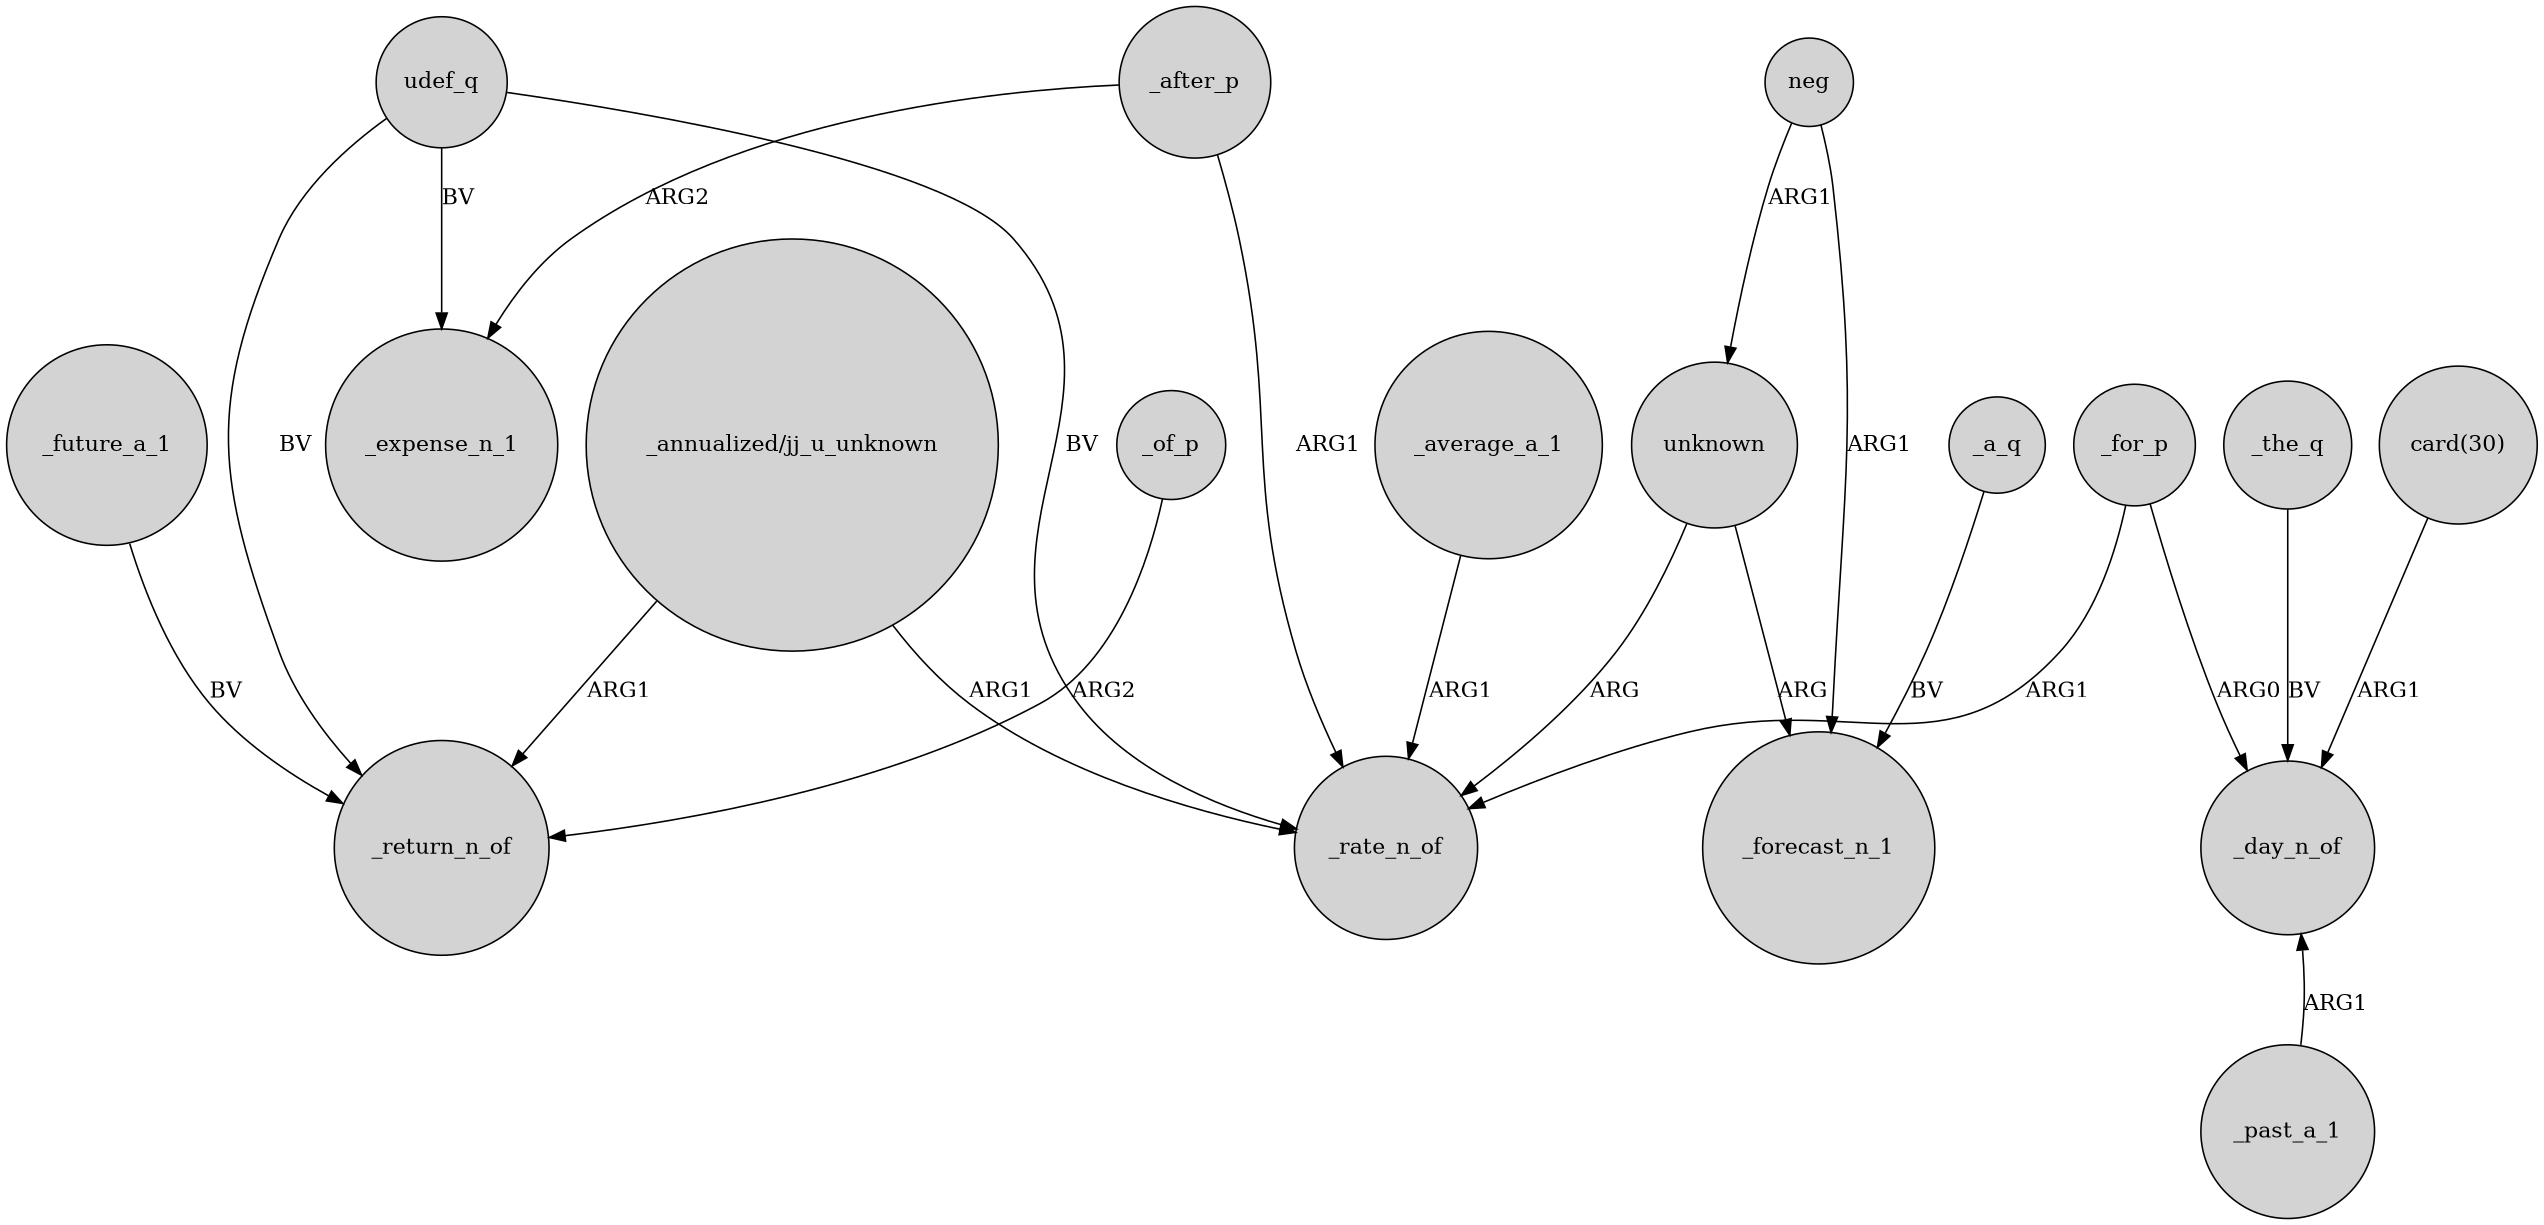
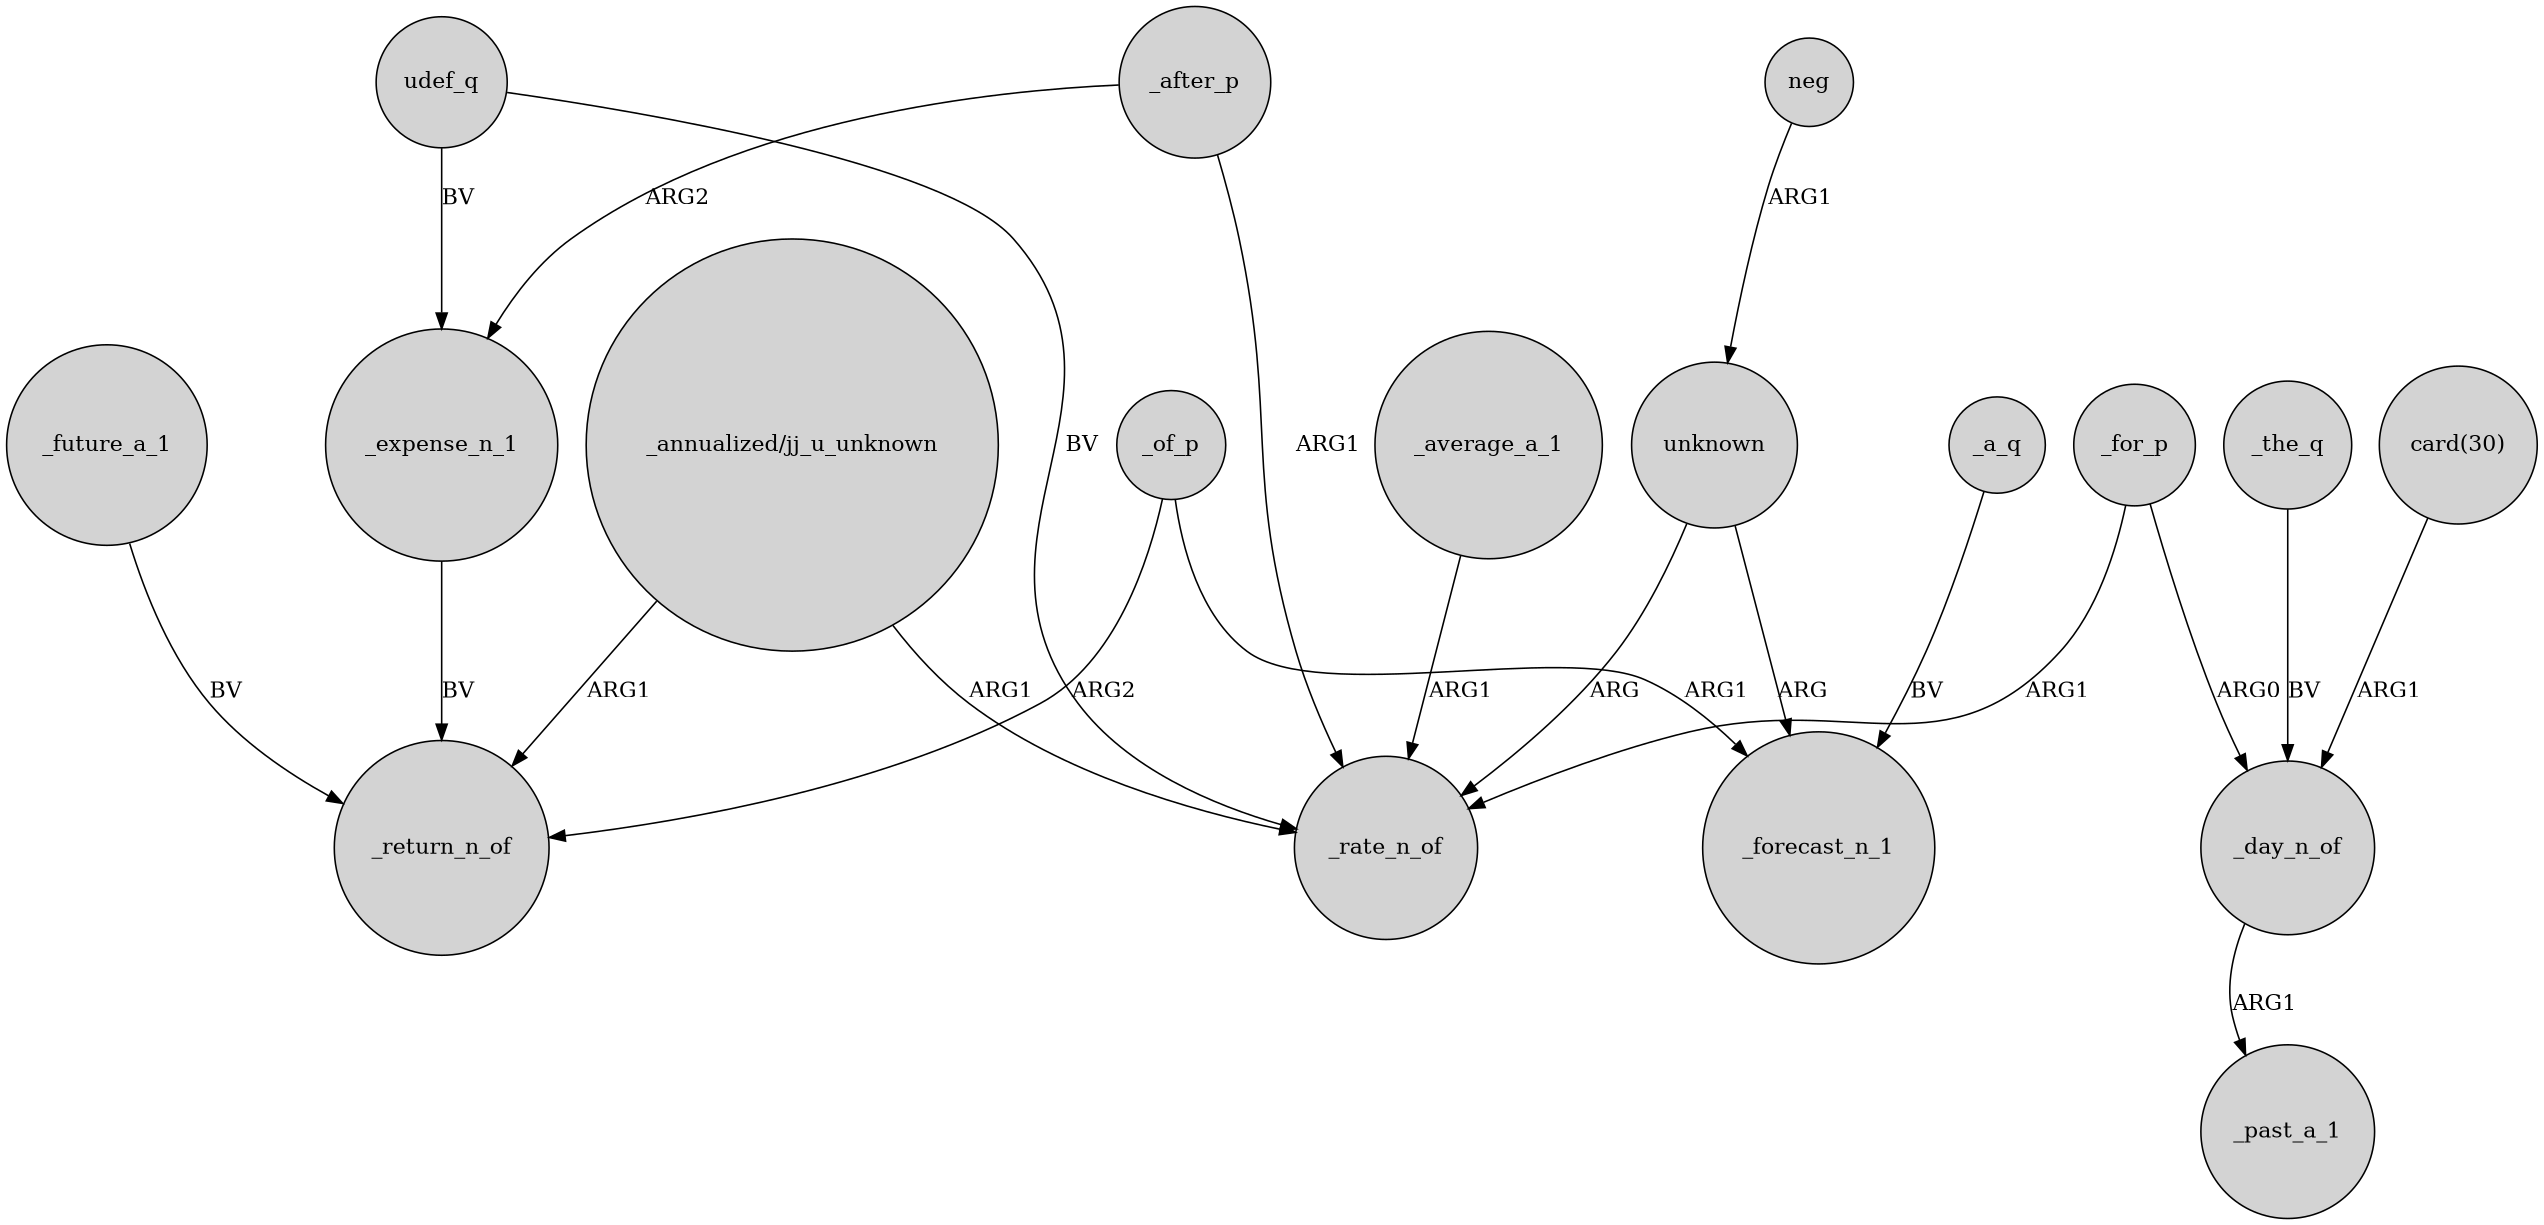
(1847, 420) -> (1415, 673)
(229, 430) -> (442, 643)
(2304, 998) -> (2230, 982)
